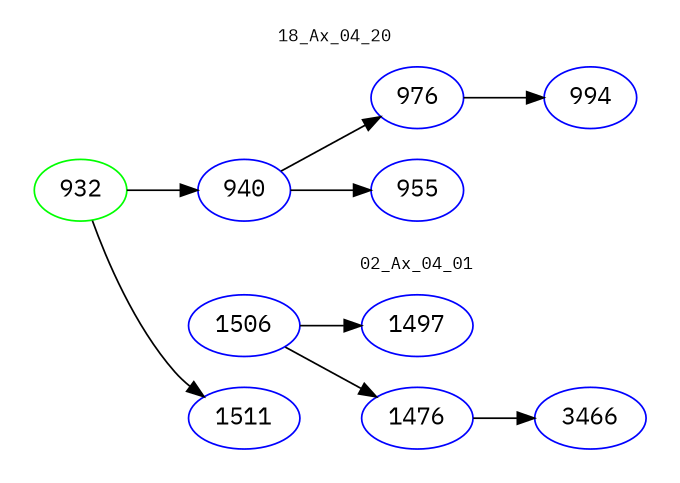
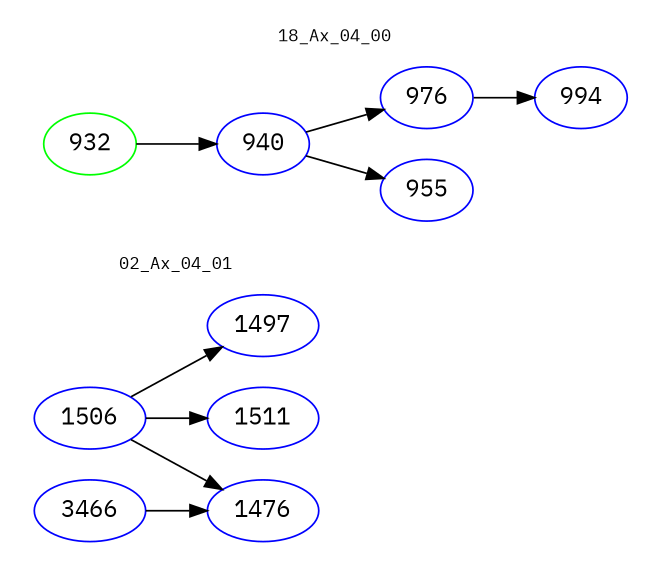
(335, 37) -> (335, 37)
(132, 309) -> (168, 418)
(495, 418) -> (168, 511)
